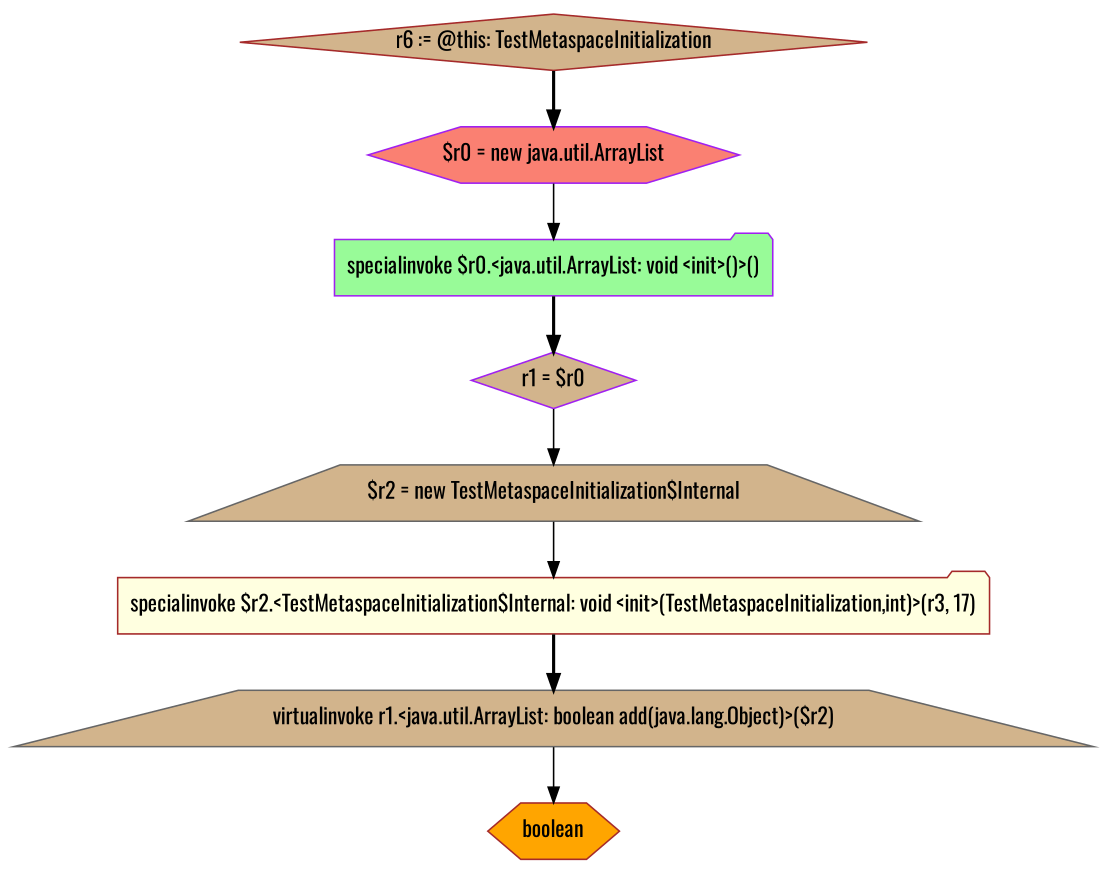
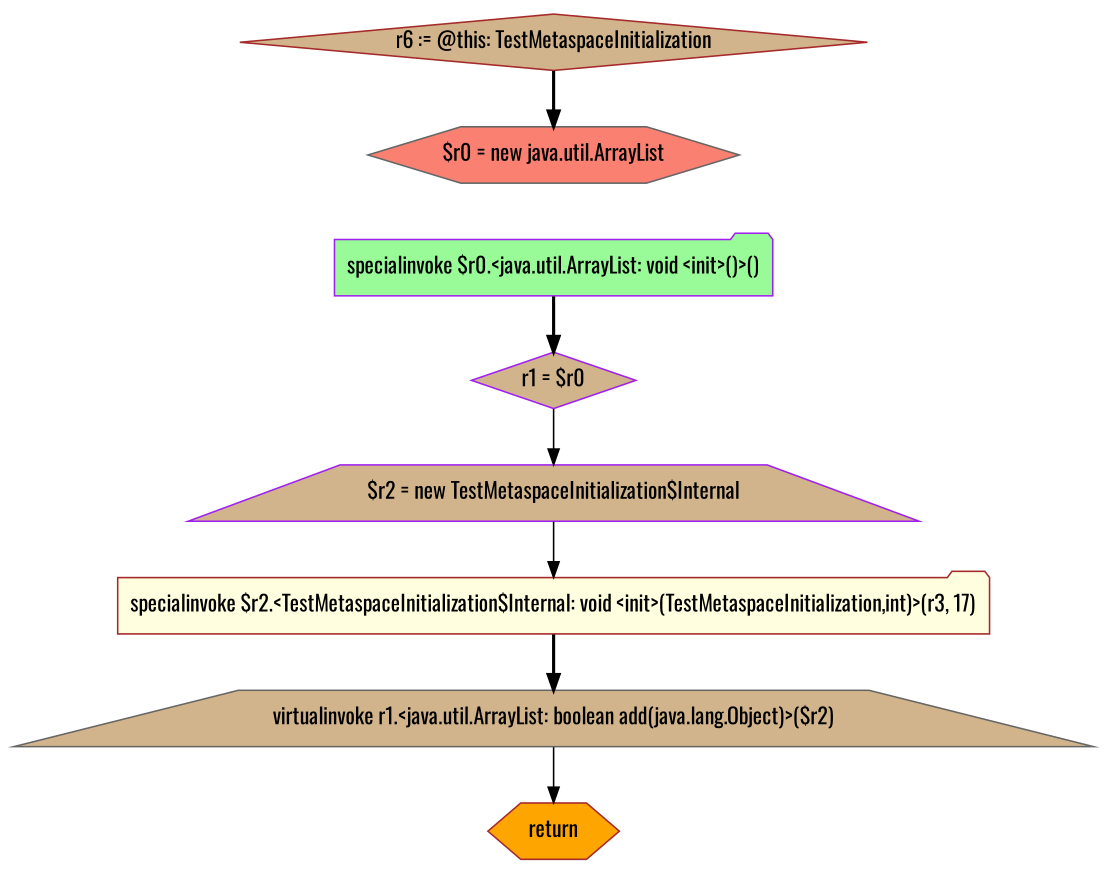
(554, 155) -> (554, 155)
(554, 204) -> none
(554, 493) -> (554, 493)
(554, 831) -> (554, 831)
